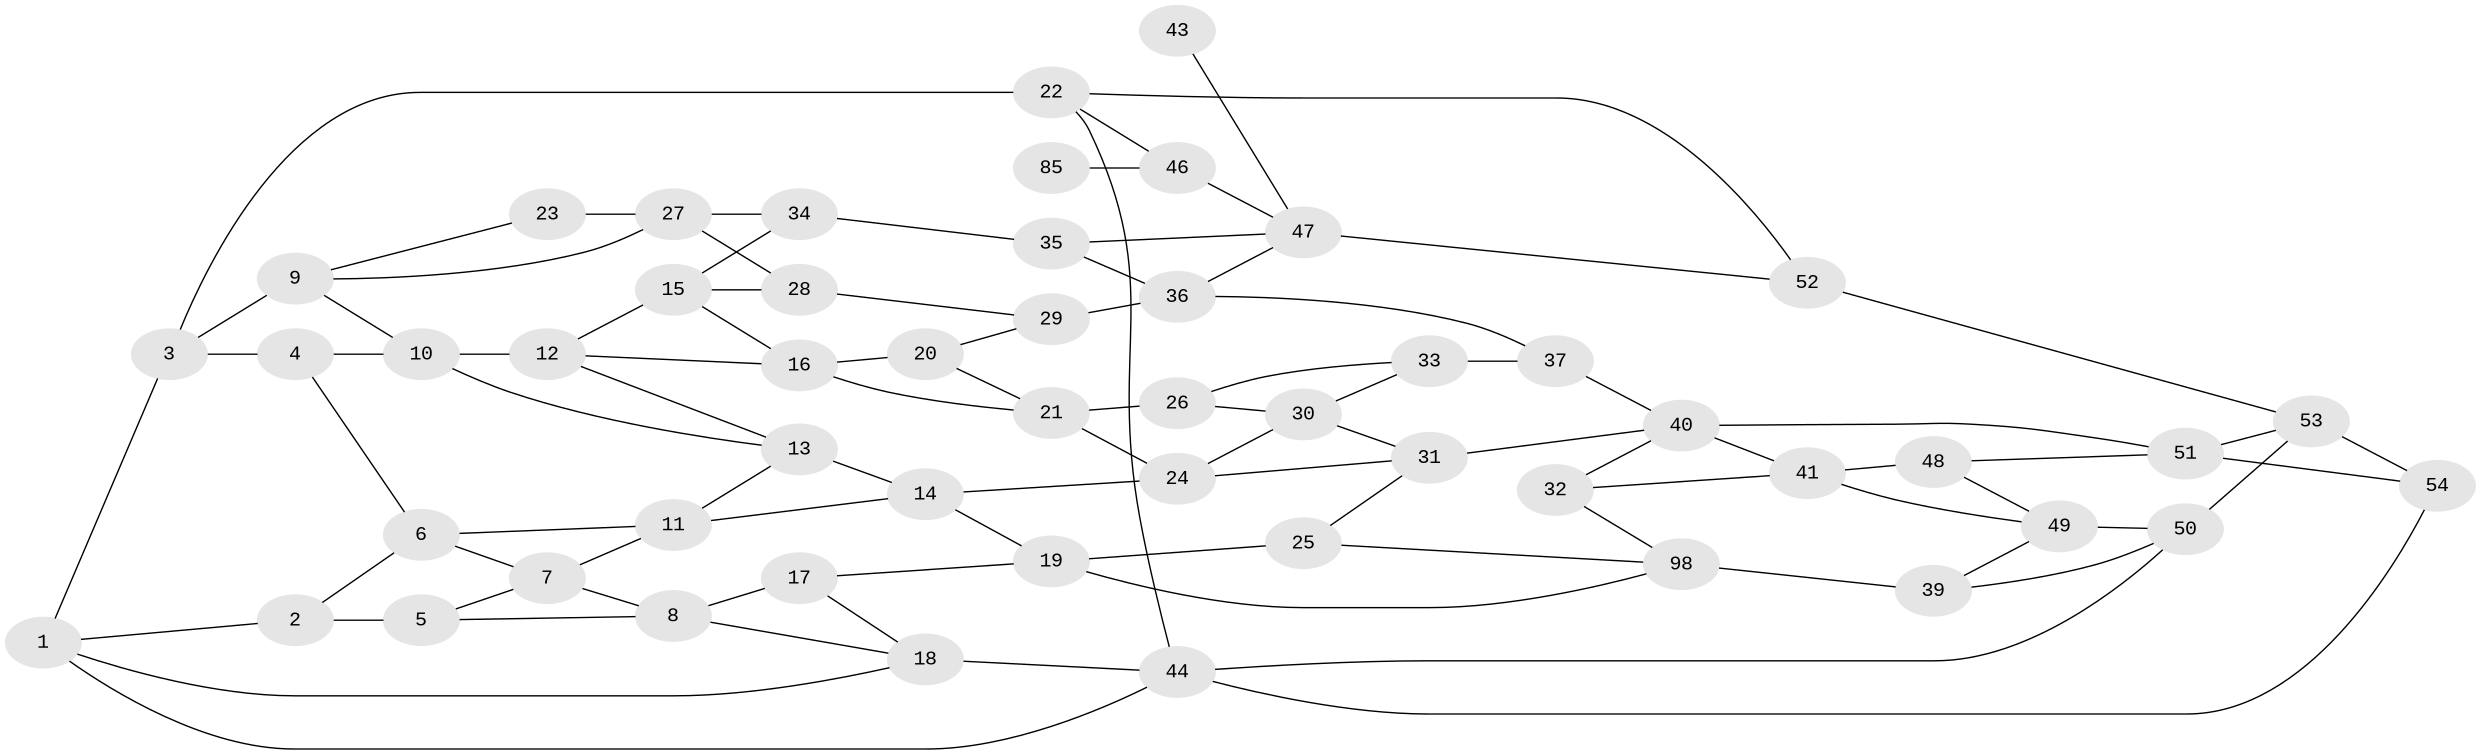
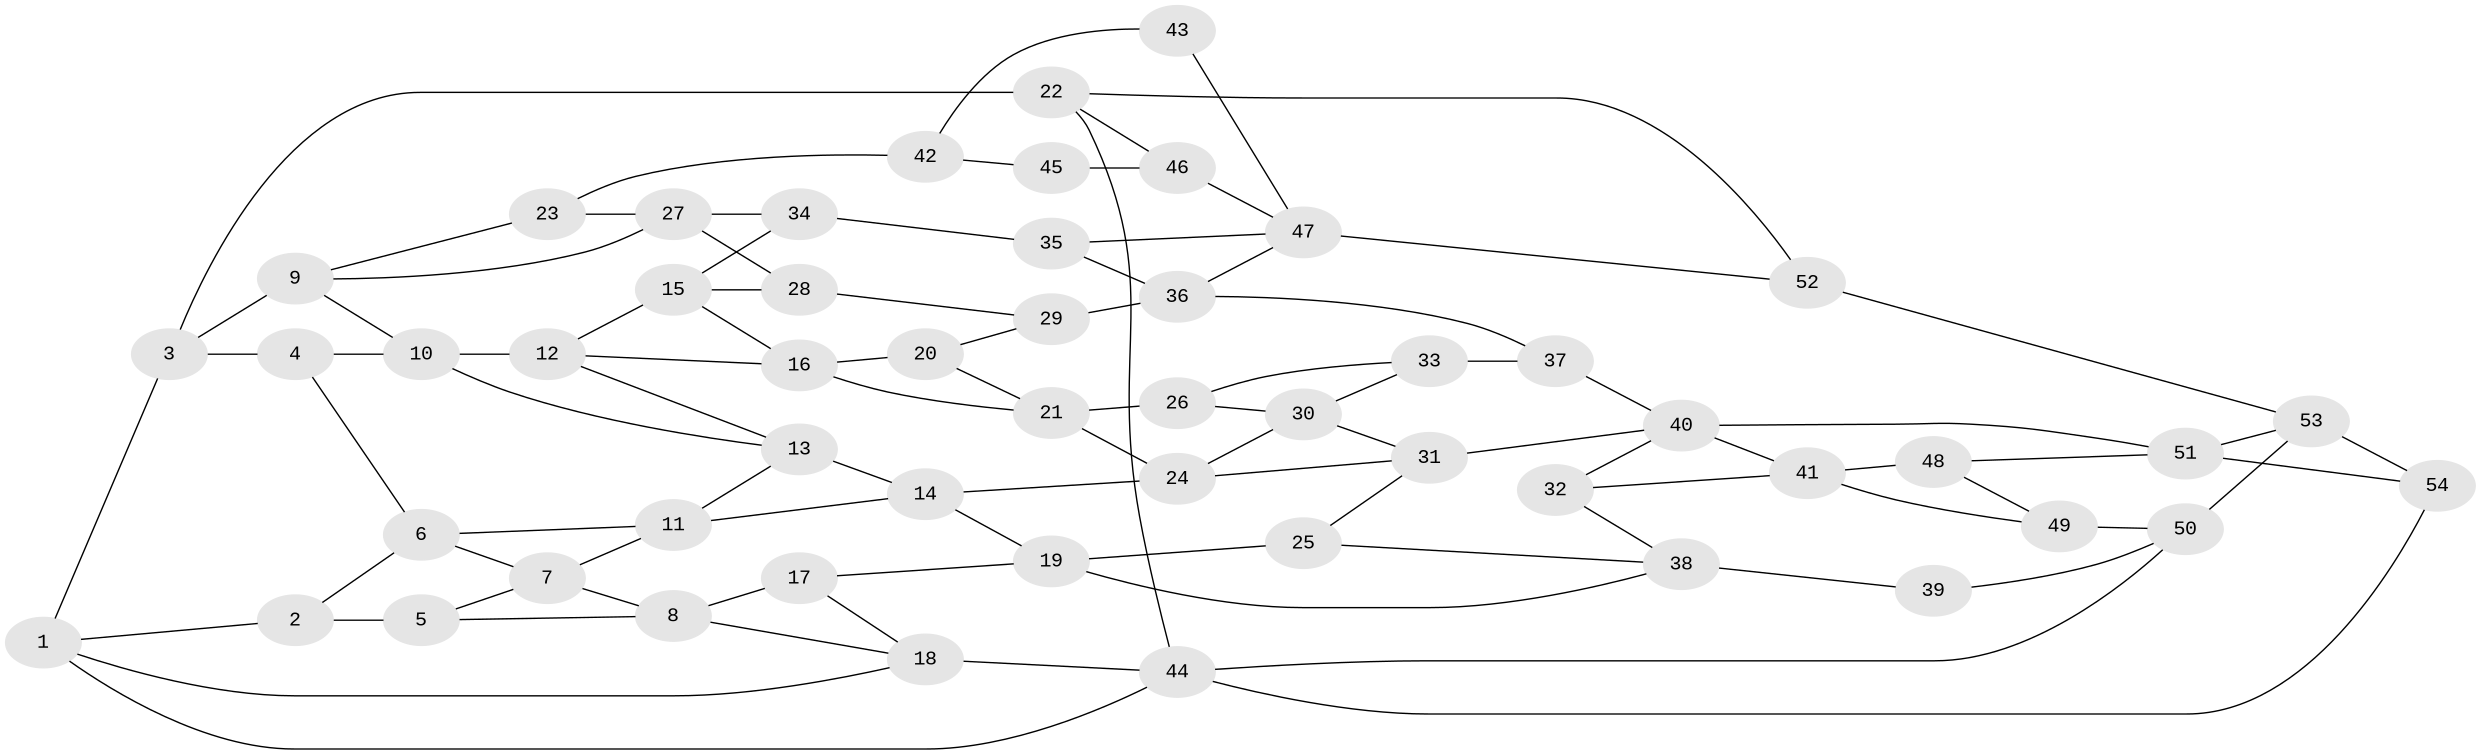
none -> (925, 157)
(1051, 168) -> (1051, 168)
(1997, 559) -> none
(1681, 564) -> (1681, 564)
